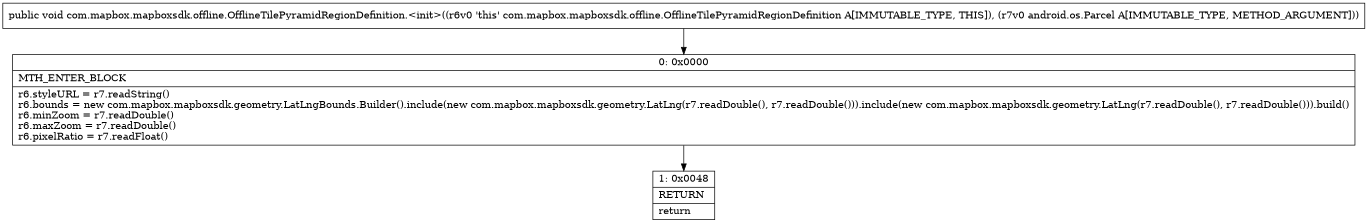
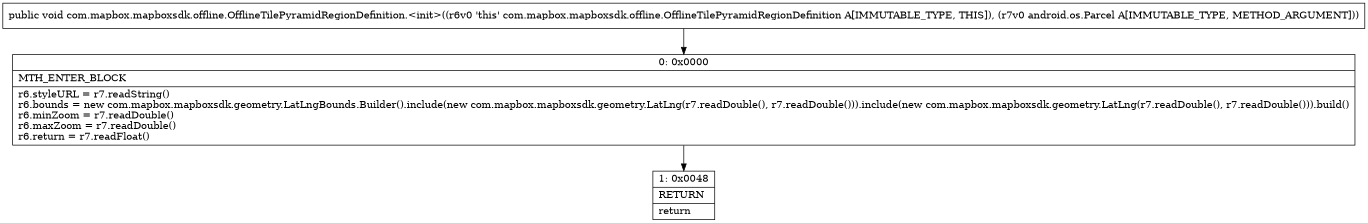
(93, 137) -> (84, 137)
